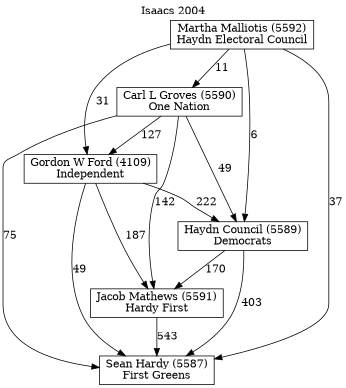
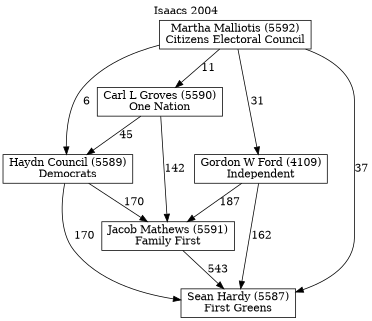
(242, 35) -> (235, 35)
(138, 133) -> none
(225, 169) -> (126, 135)
(179, 197) -> none
(3, 231) -> none
(80, 270) -> (262, 236)
(157, 303) -> (168, 236)
(252, 303) -> (84, 236)
